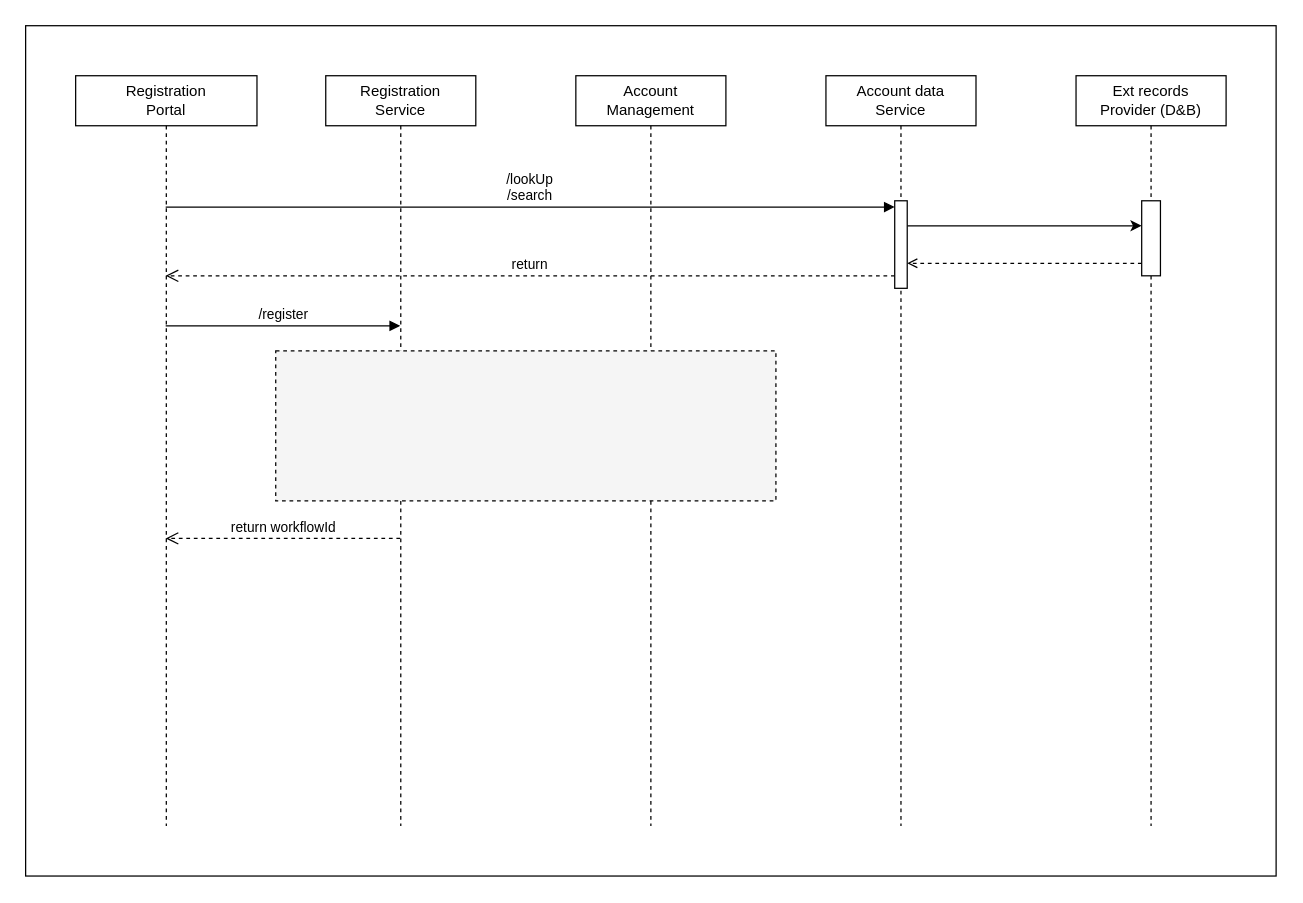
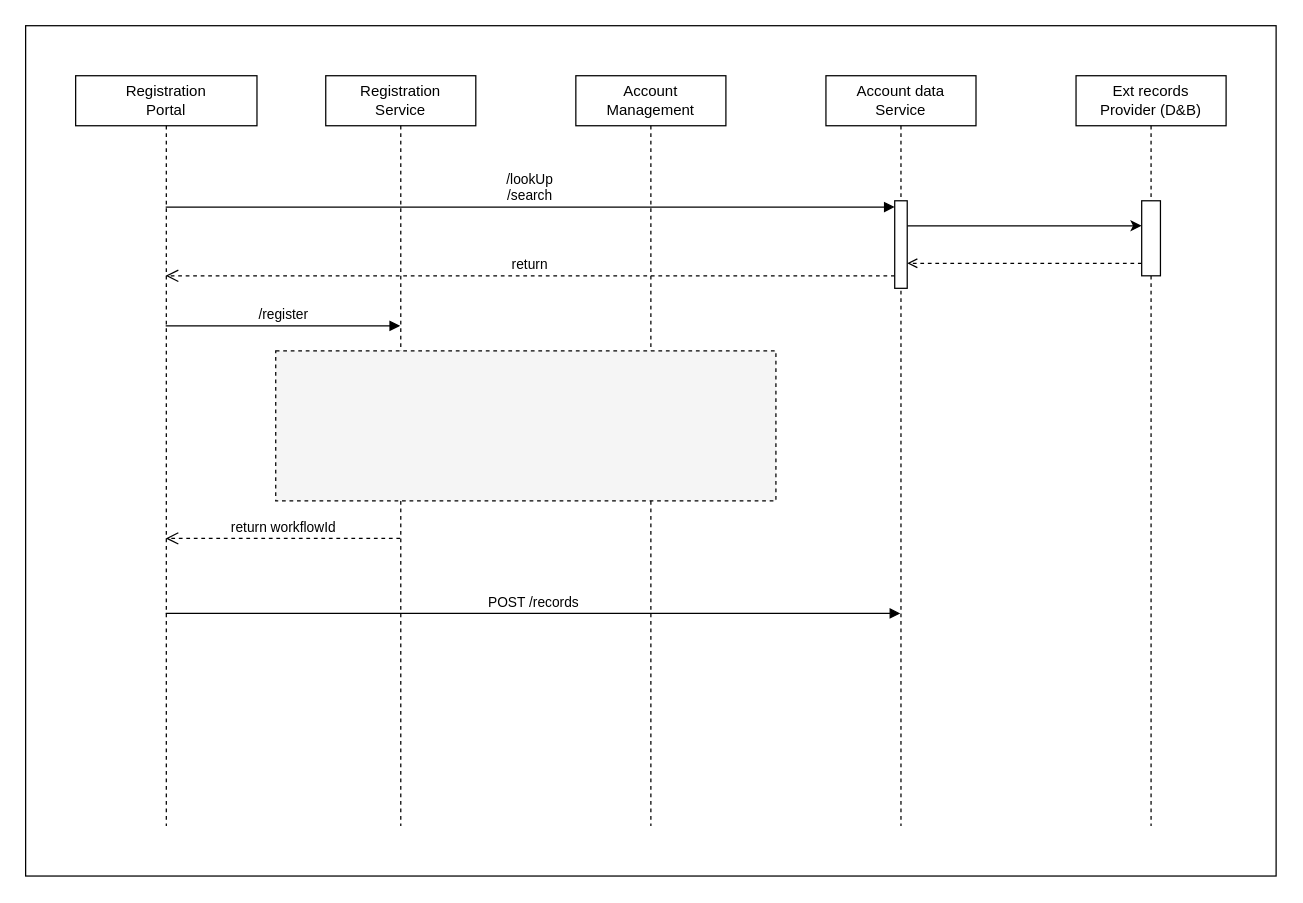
none -> (529, 613)
